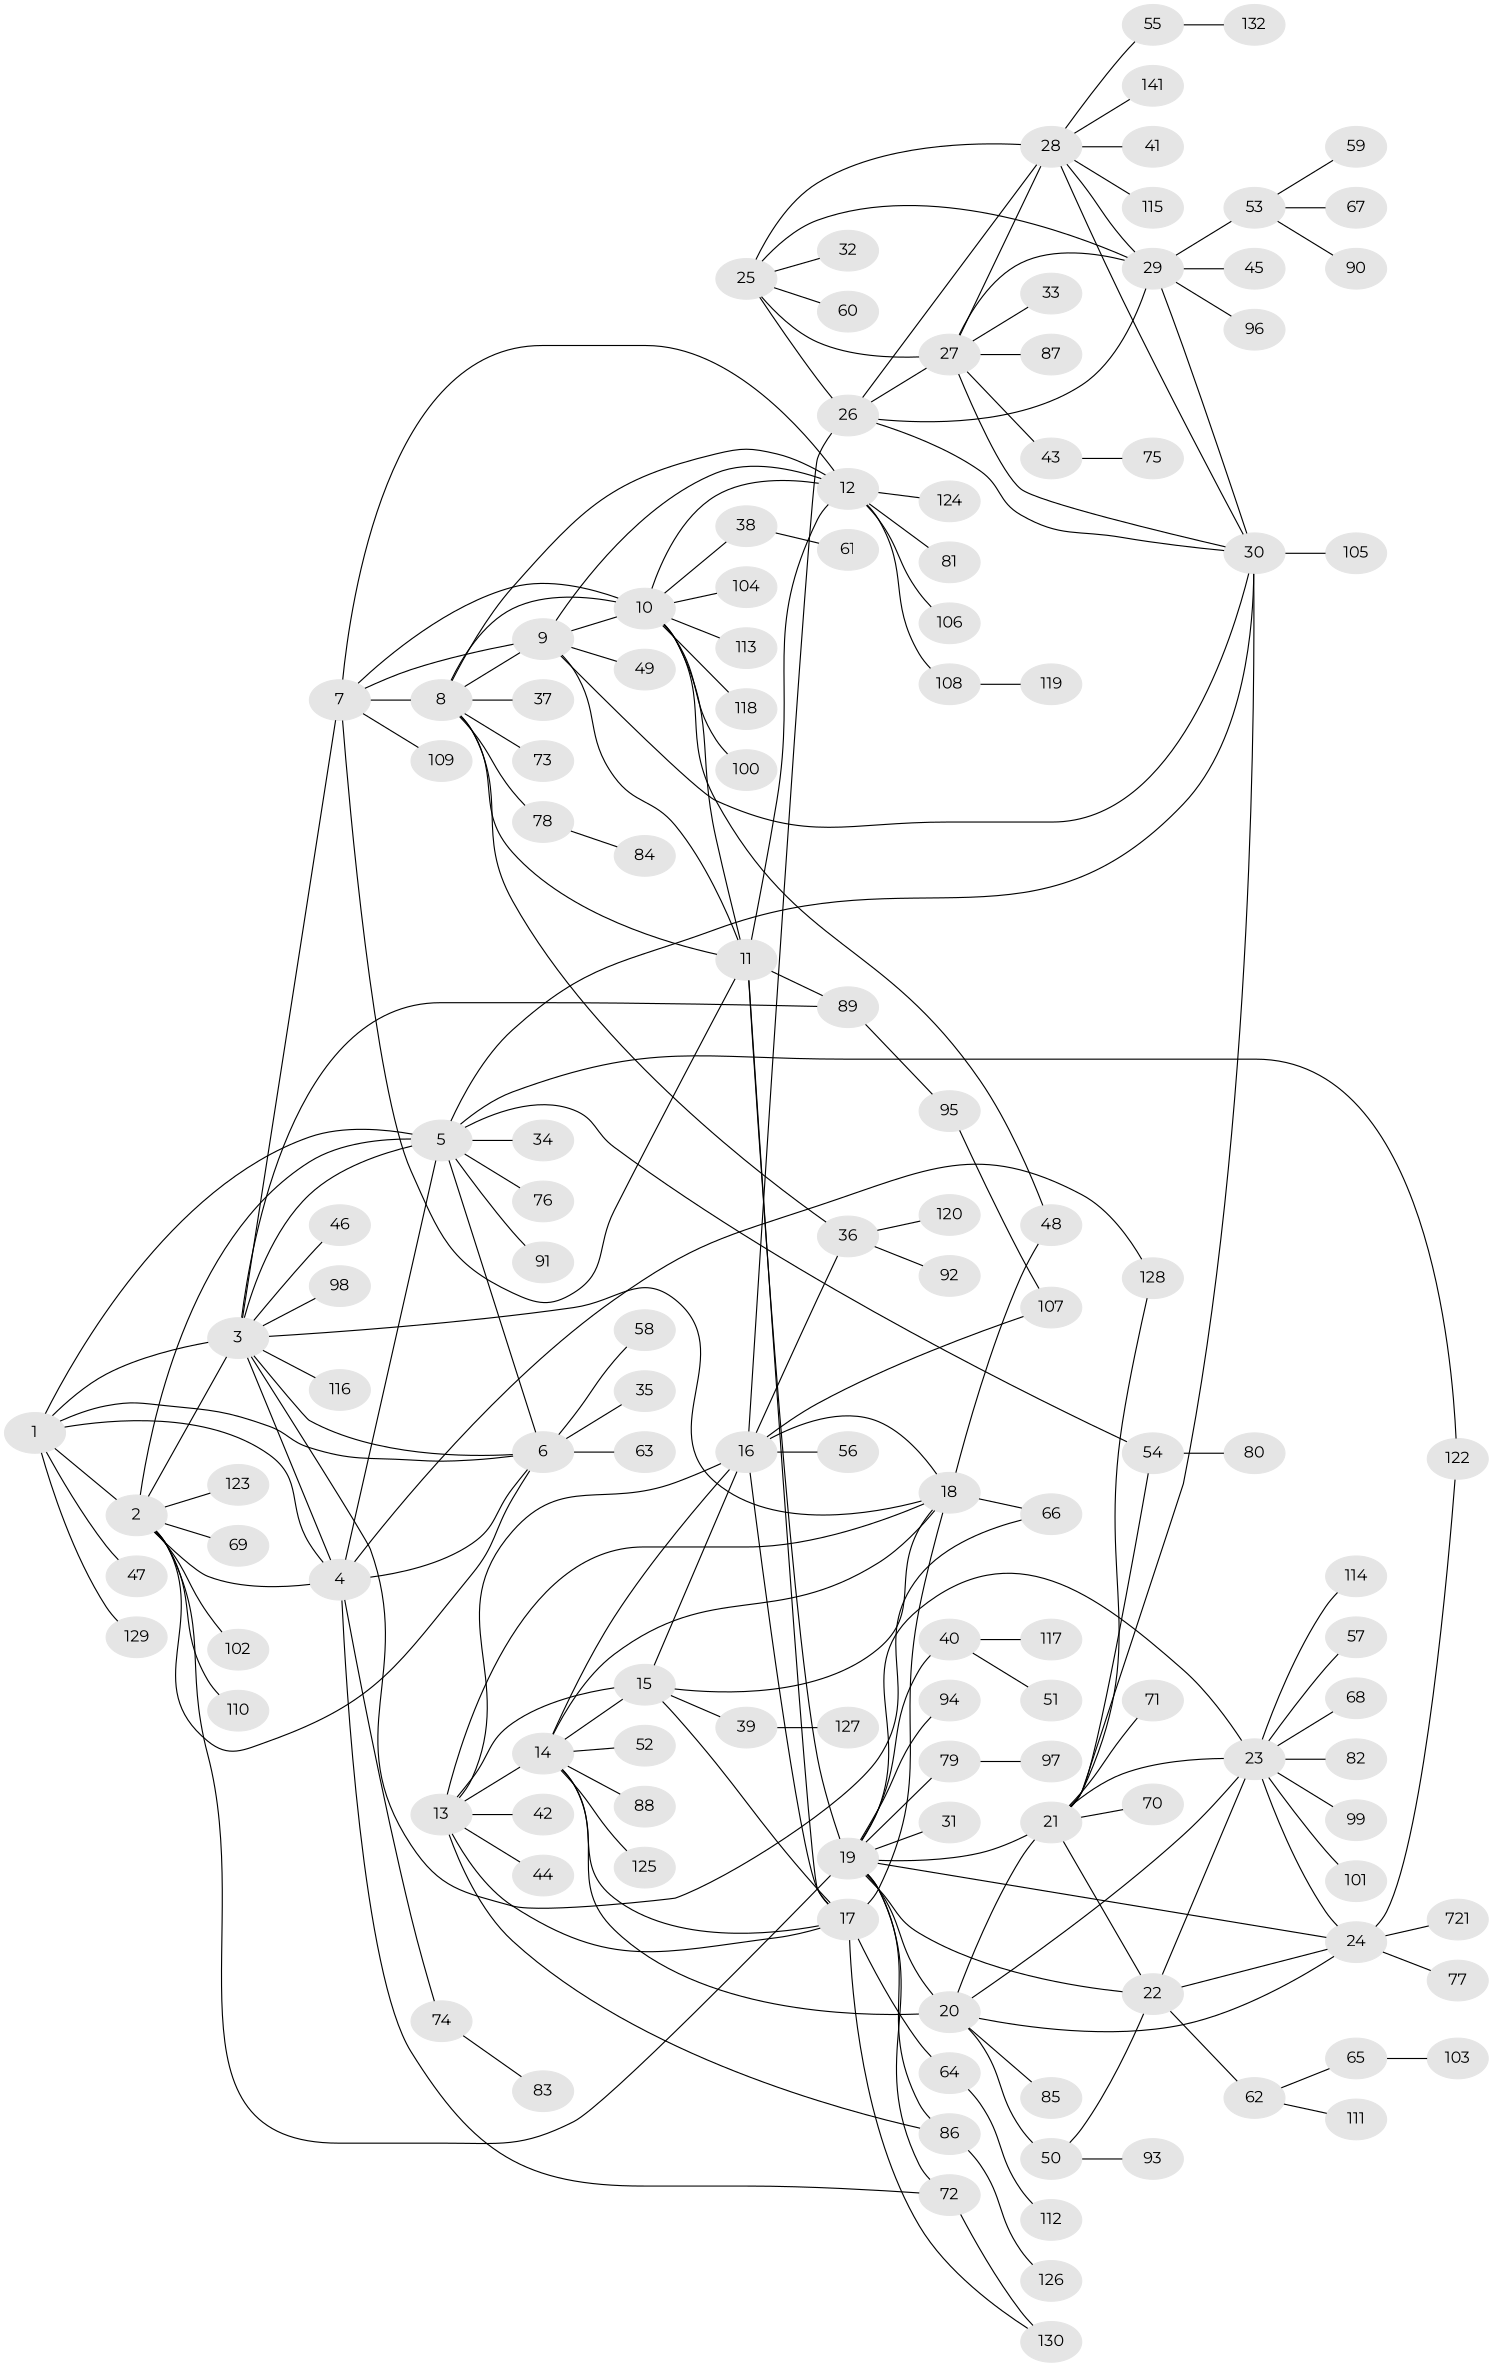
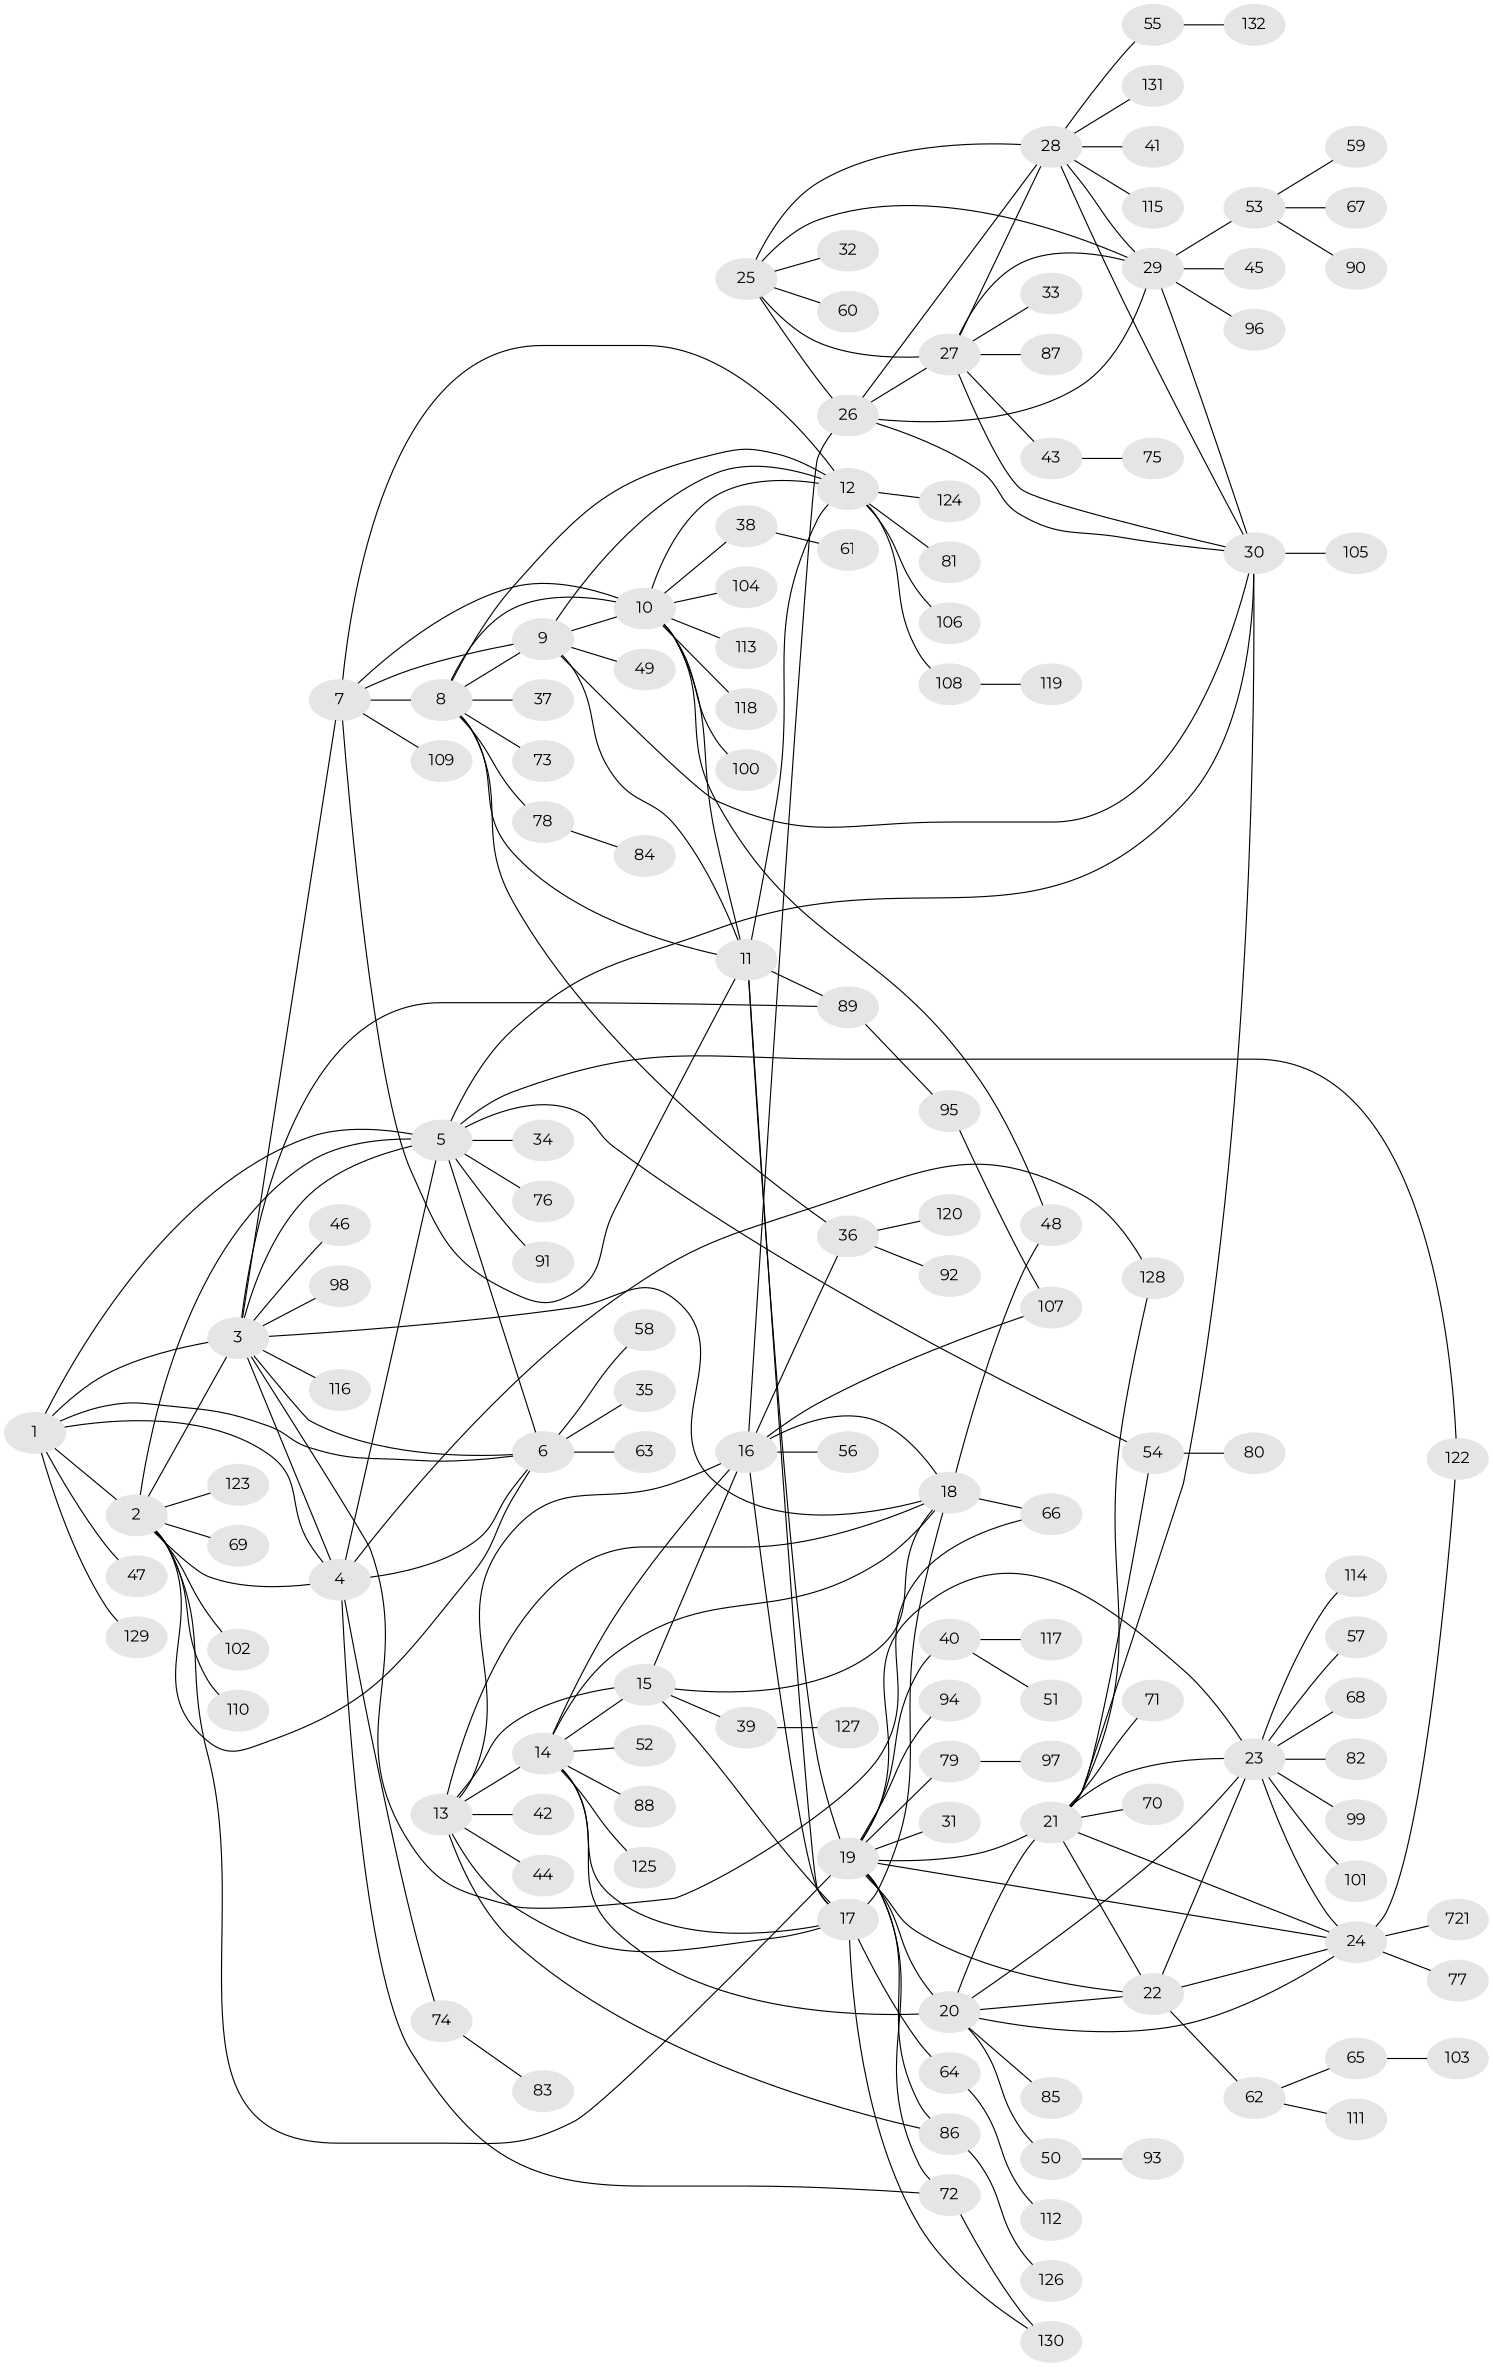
(1153, 86) -> (1153, 86)
none -> (1210, 1885)
(1111, 2081) -> (1051, 2003)
